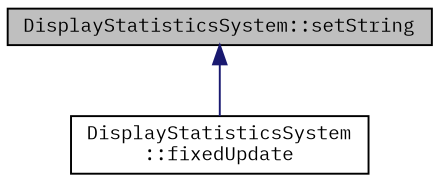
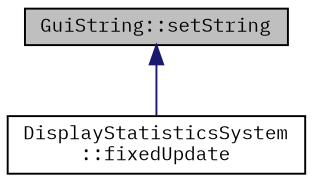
(220, 27) -> (156, 27)
